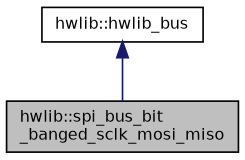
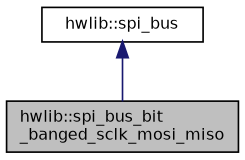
(123, 25) -> (123, 25)
